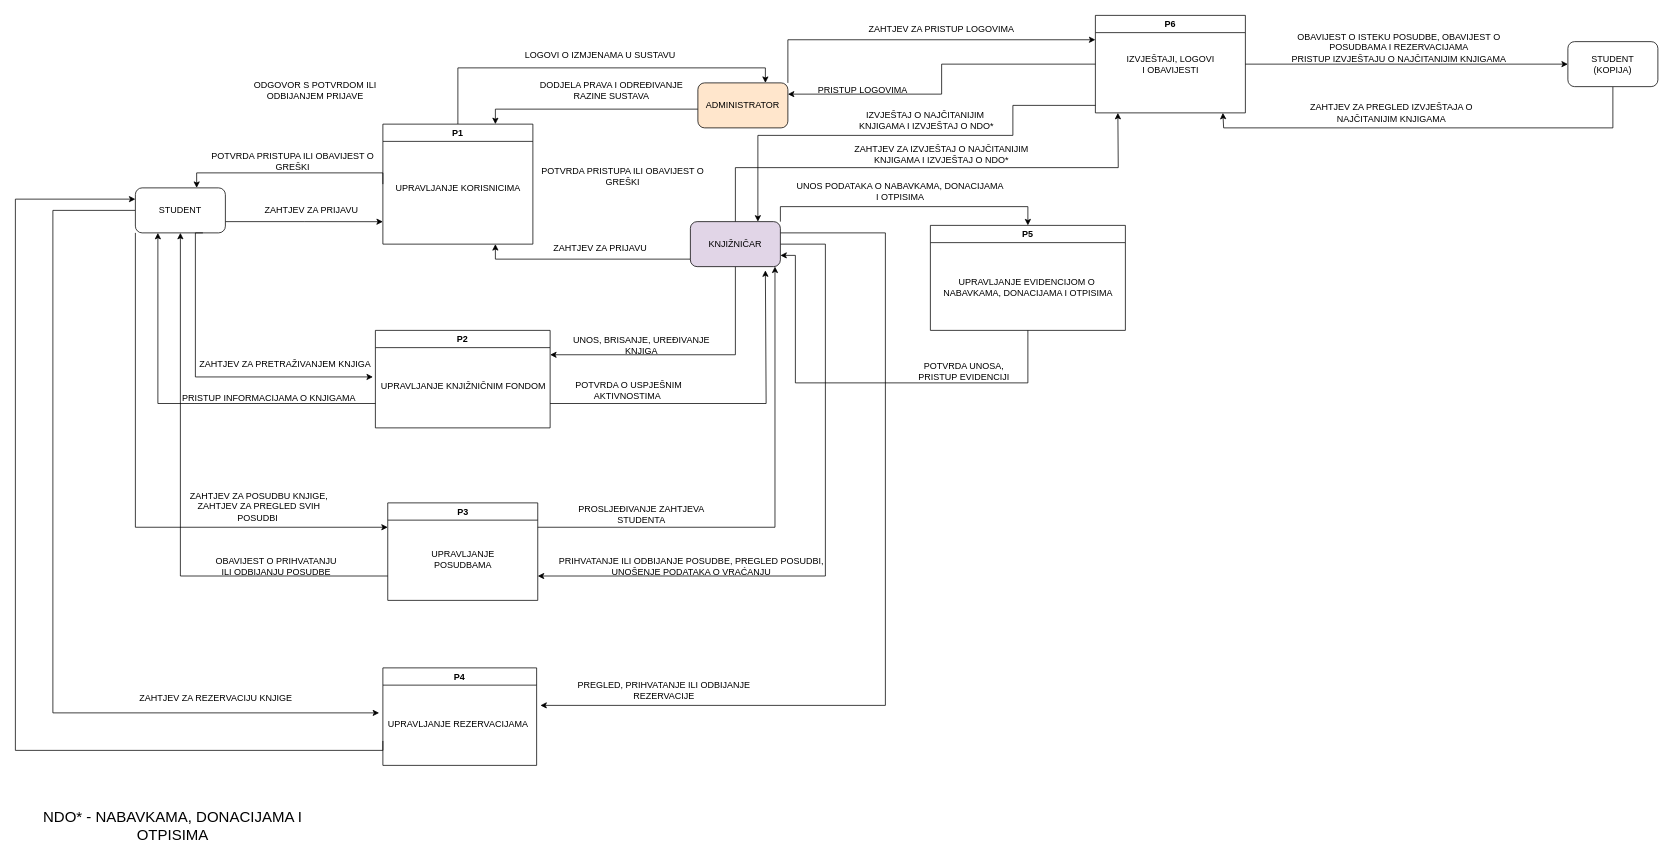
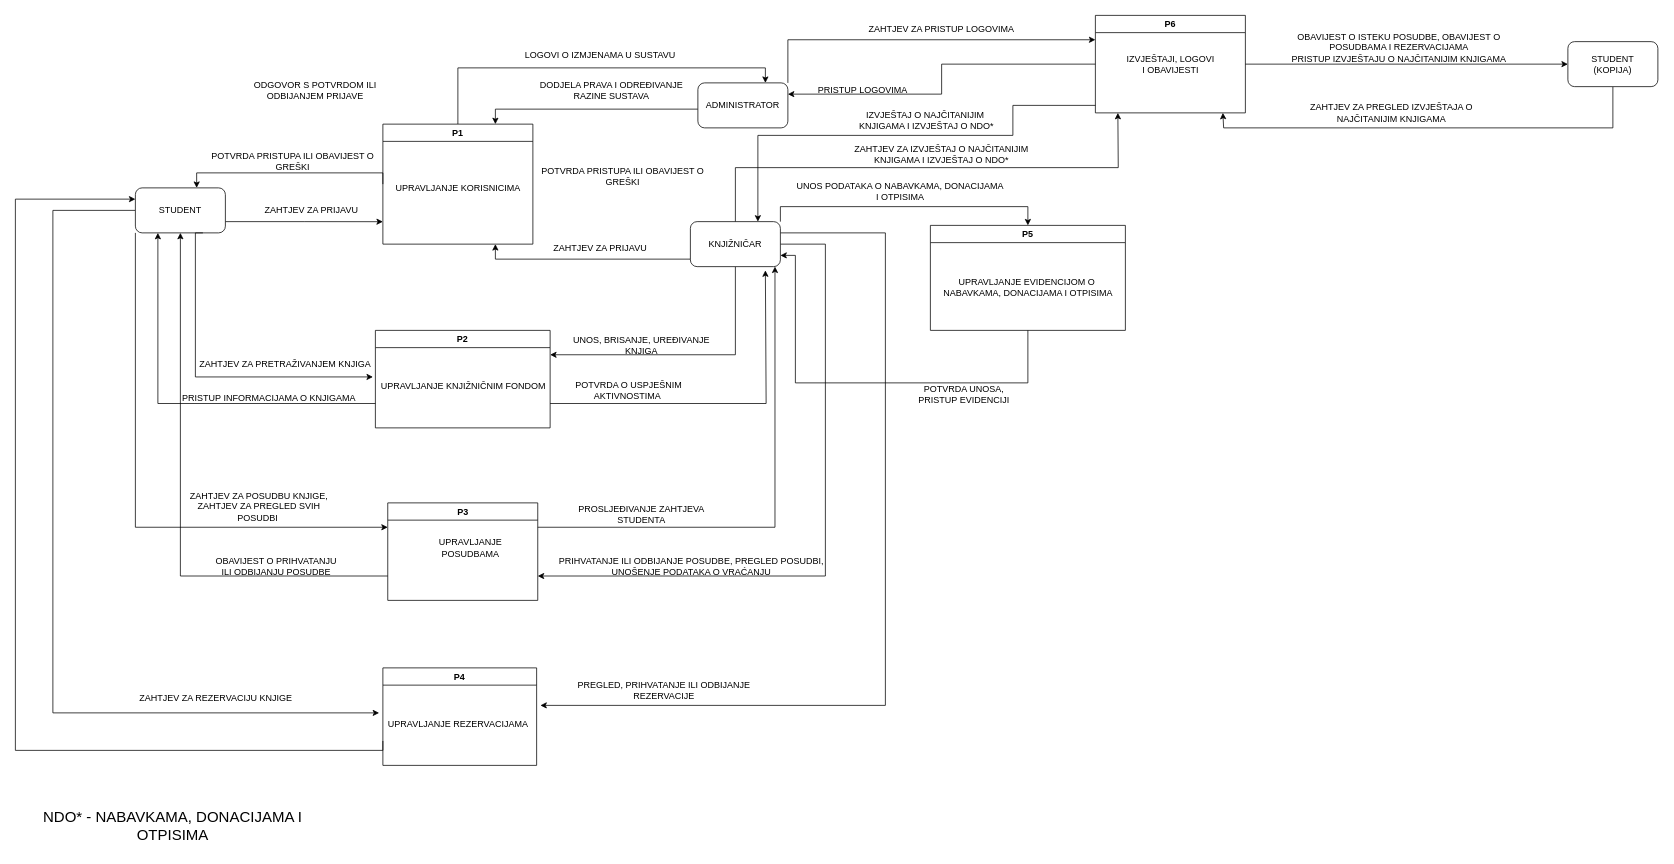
(743, 105) -> (743, 105)
(735, 244) -> (735, 244)
(964, 372) -> (964, 394)
(463, 559) -> (470, 548)
